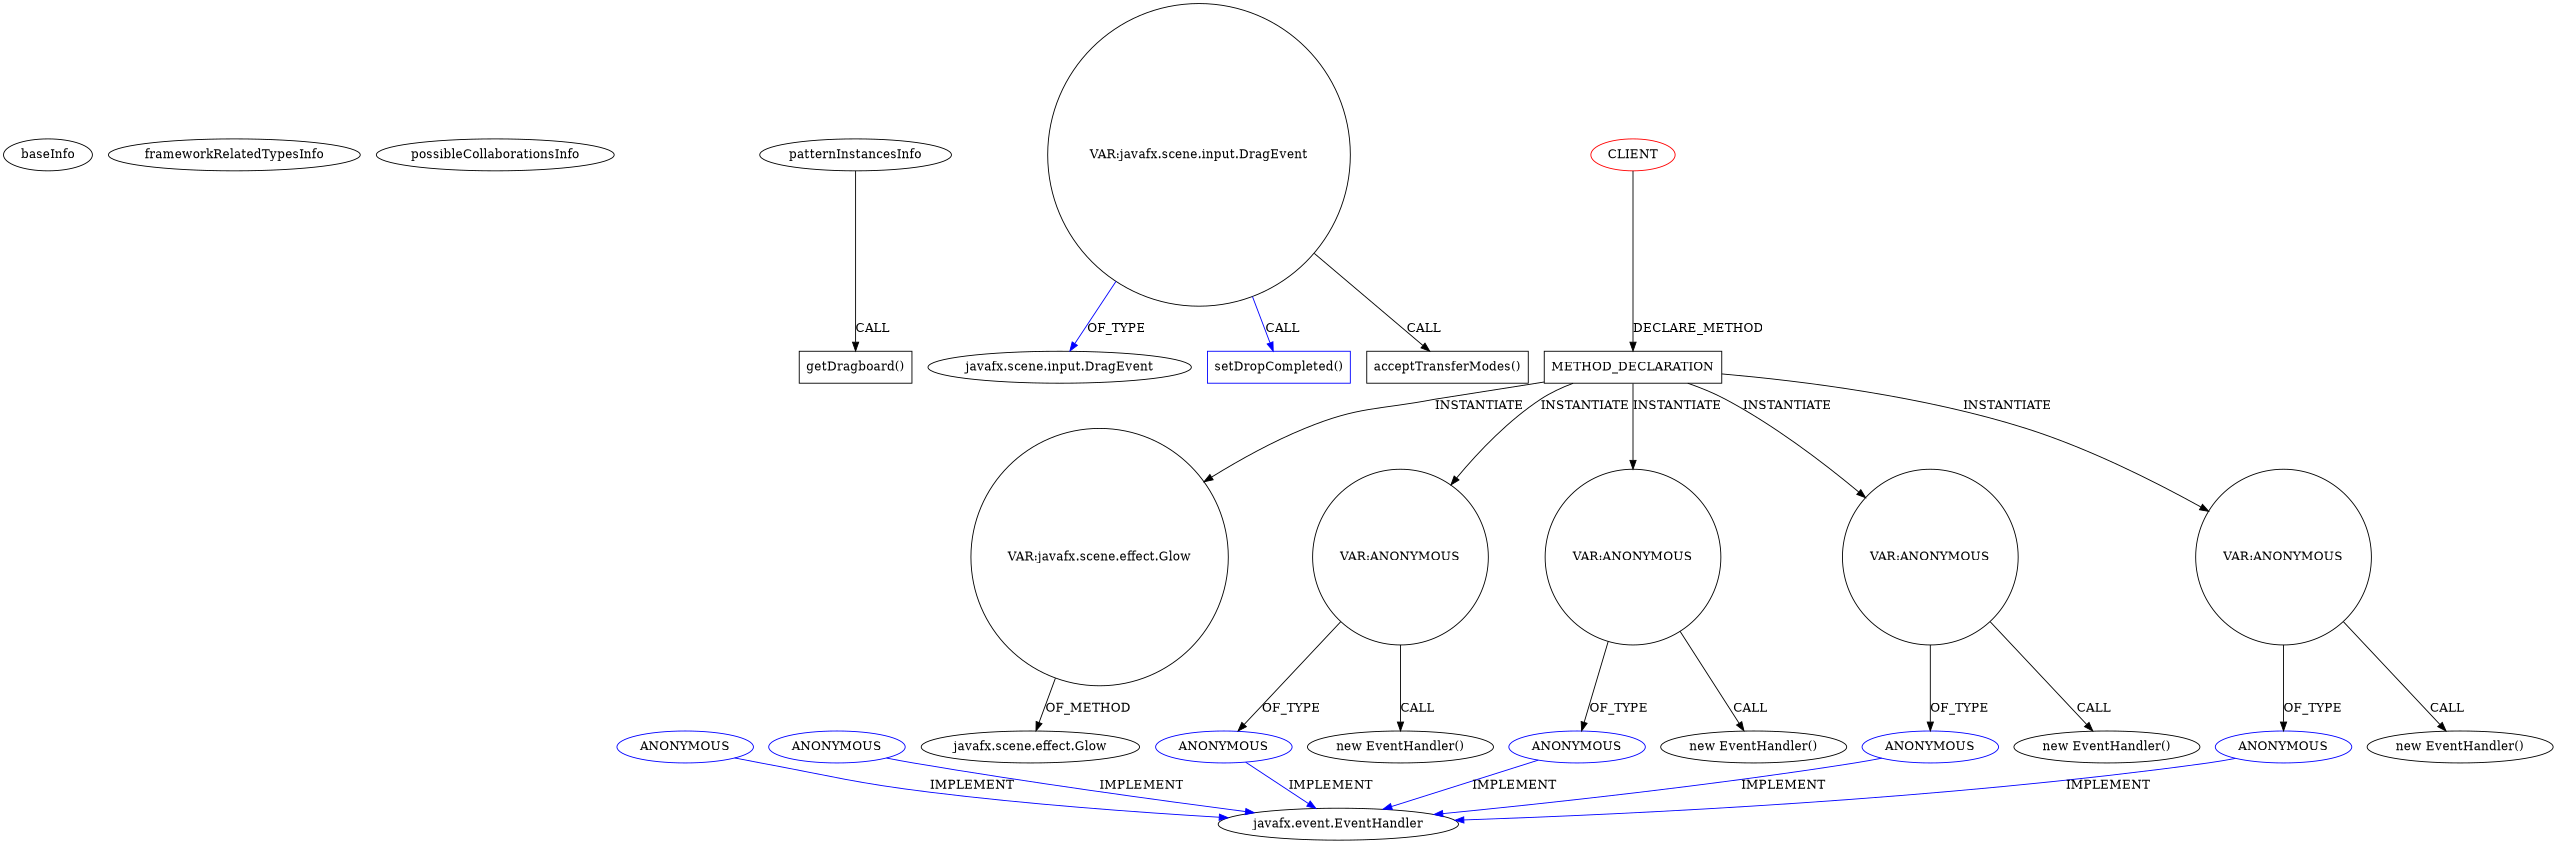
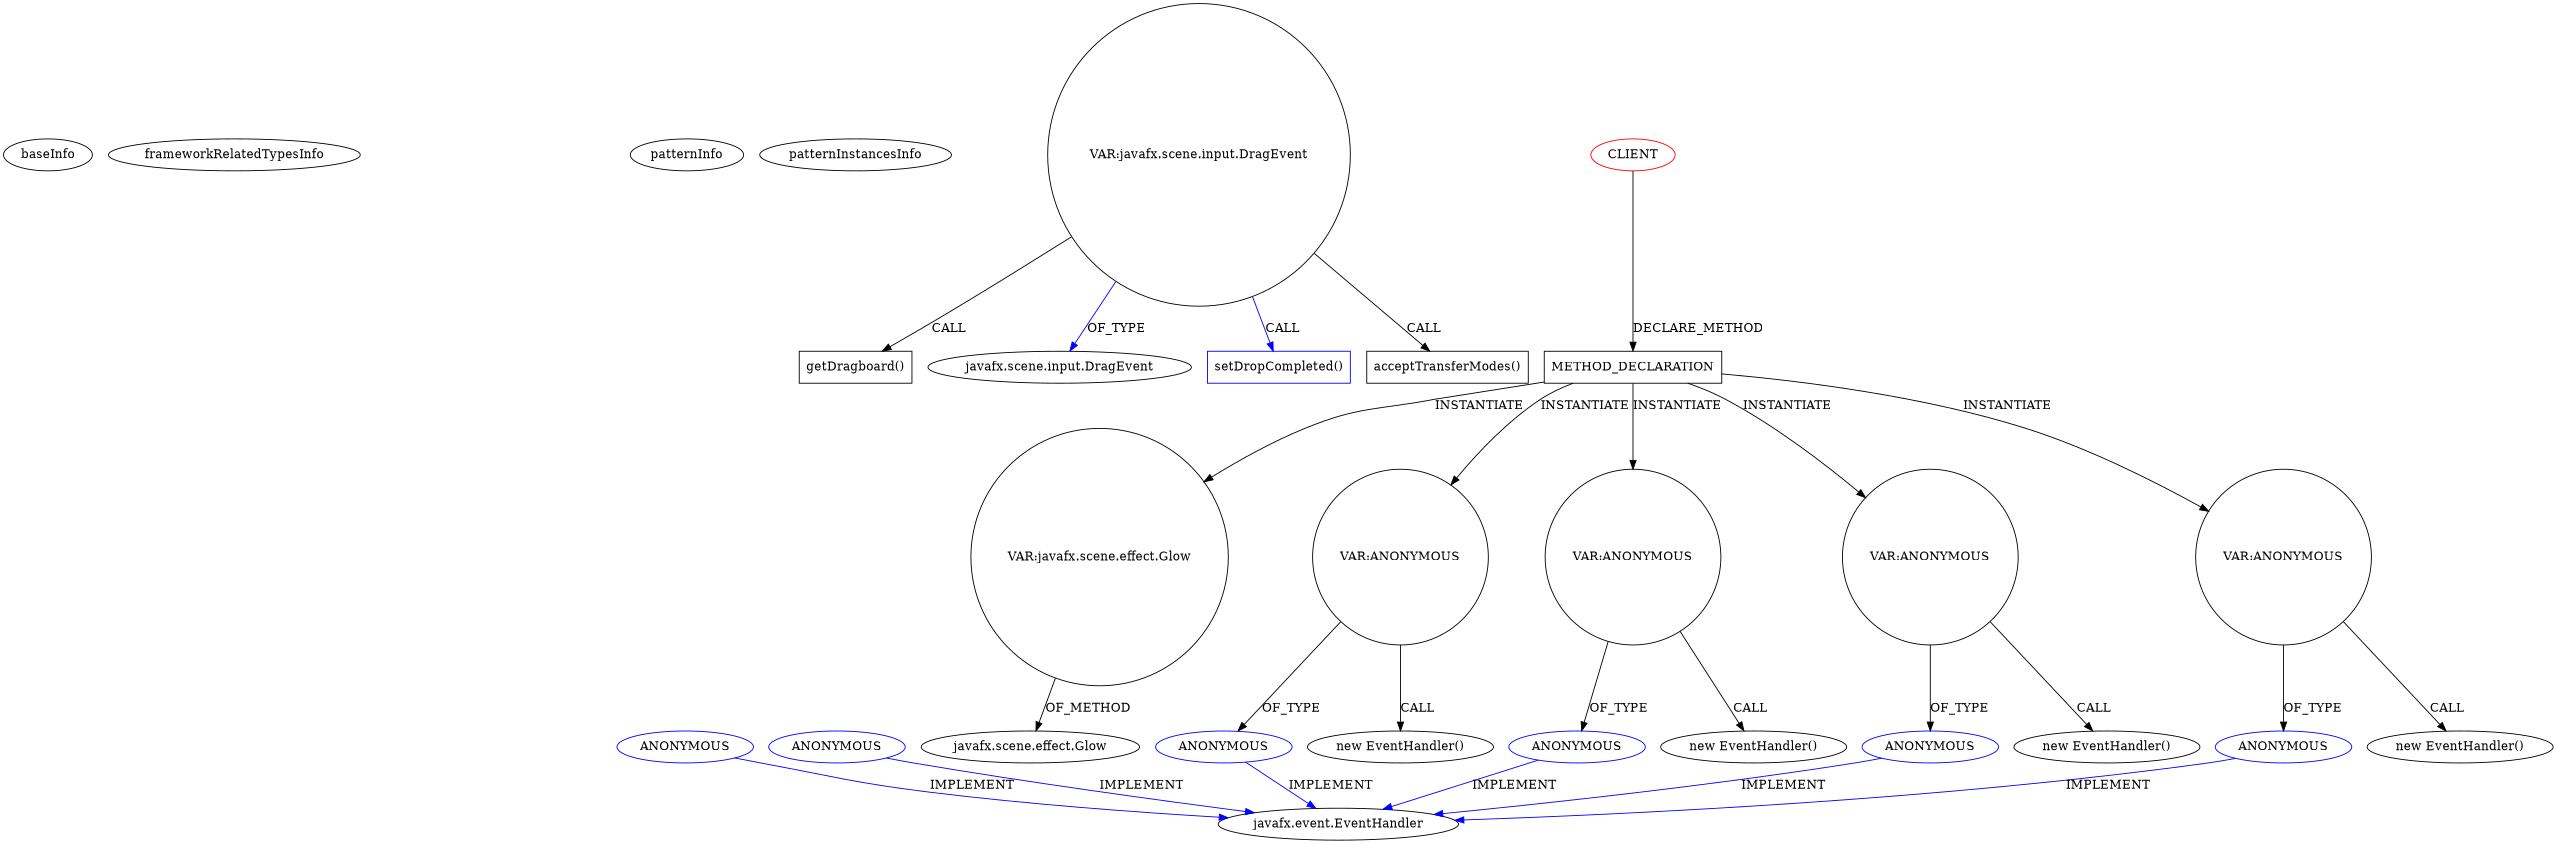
(495, 155) -> none
none -> (687, 155)
(856, 256) -> (981, 293)
